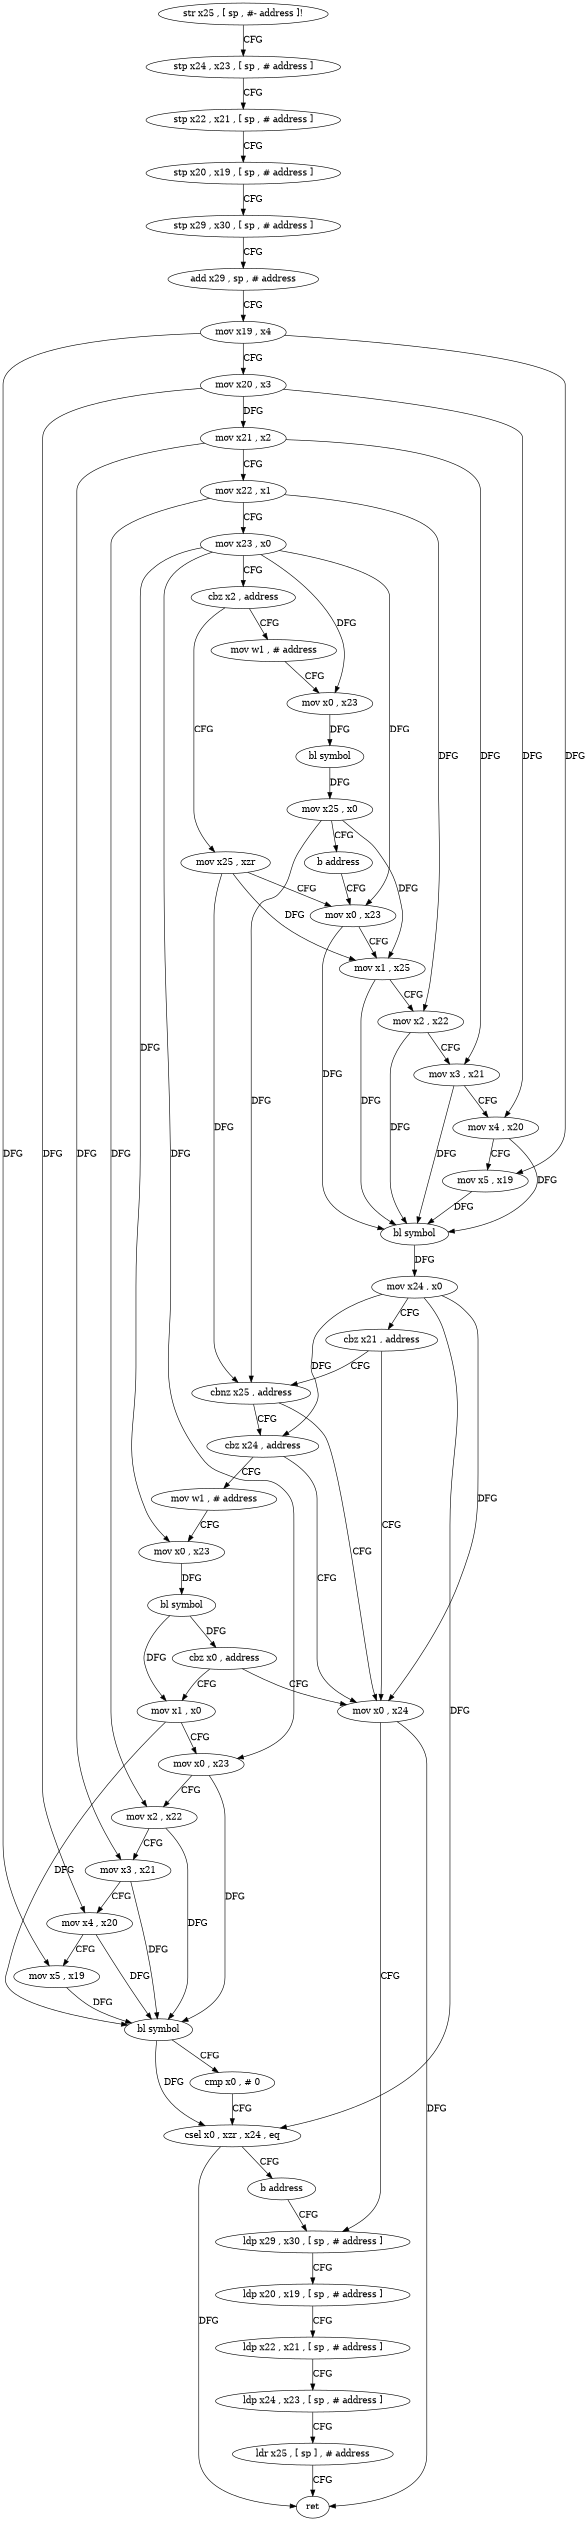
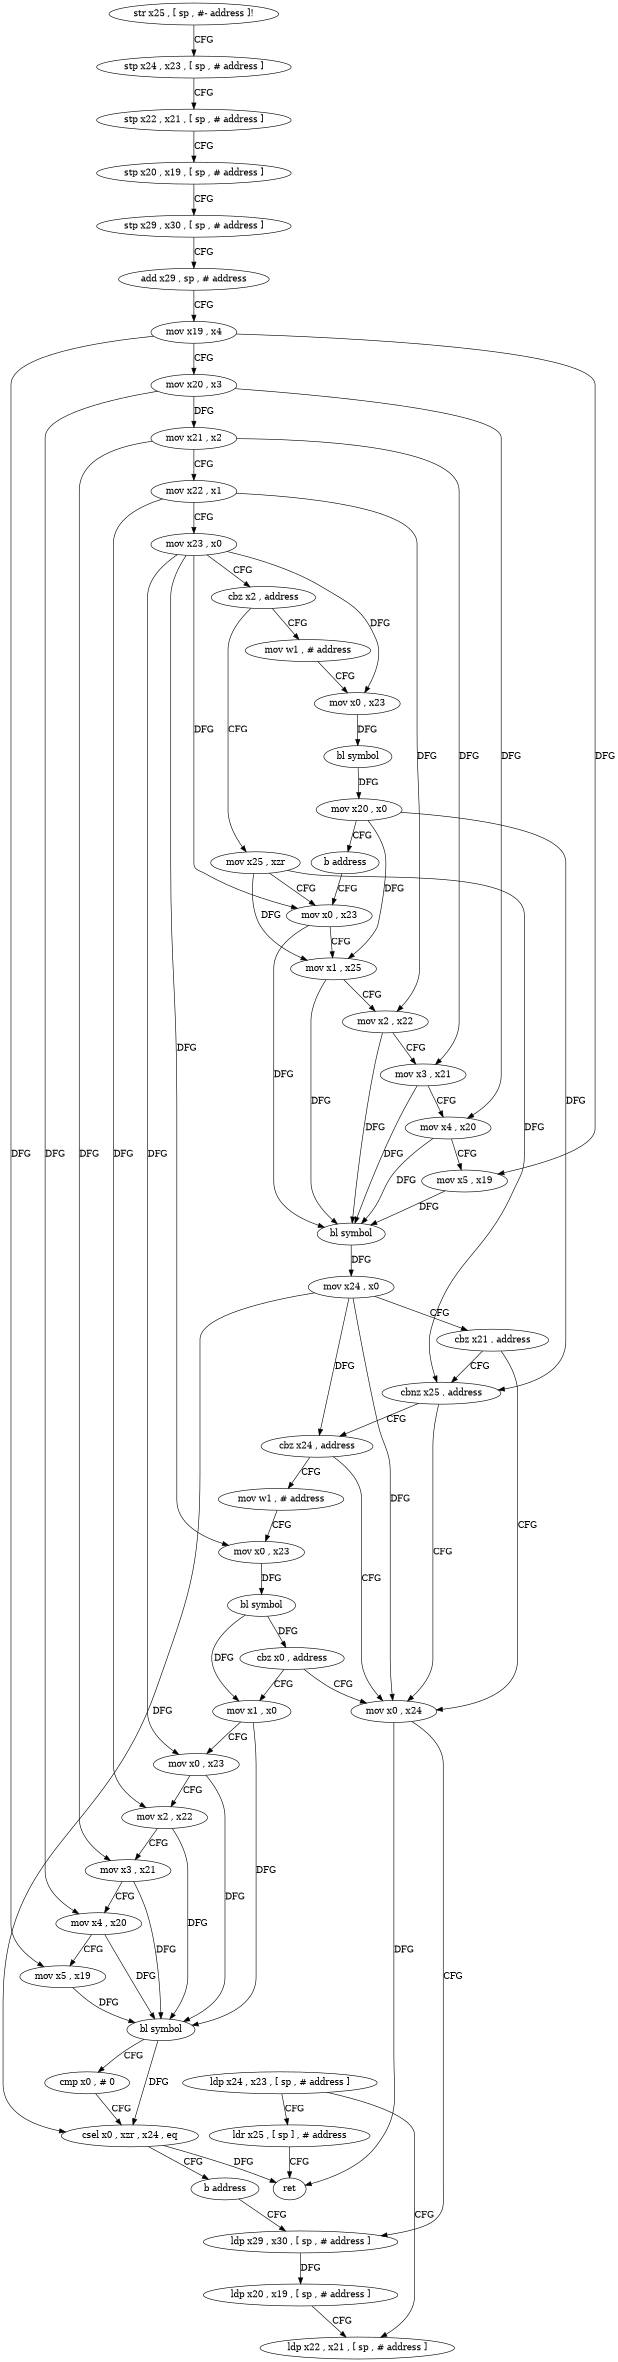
(330, 810) -> (359, 810)
(323, 2268) -> (311, 2268)
(313, 2372) -> (415, 2190)
